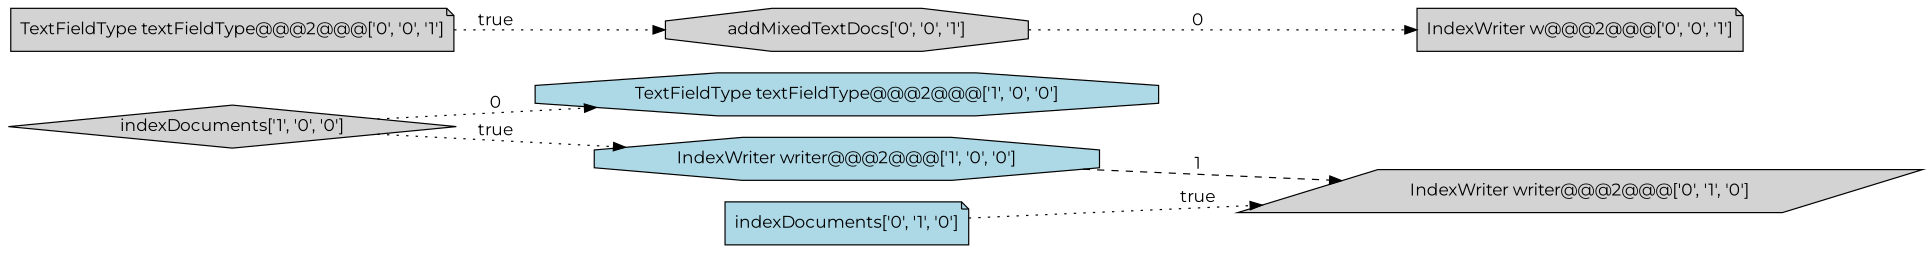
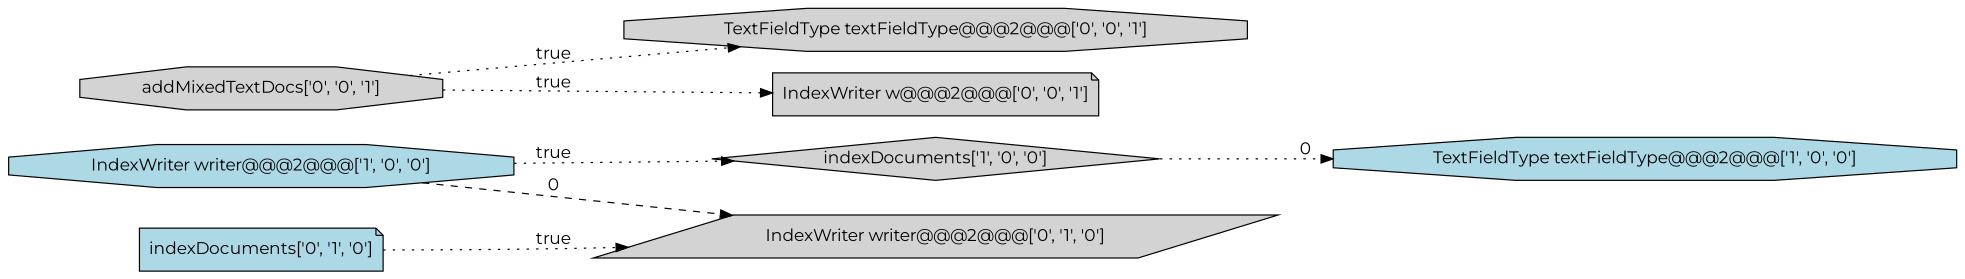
(1198, 21) -> (554, 83)
(232, 30) -> (936, 30)
(553, 30) -> (569, 62)
(495, 140) -> (618, 162)
(1198, 164) -> (554, 186)
